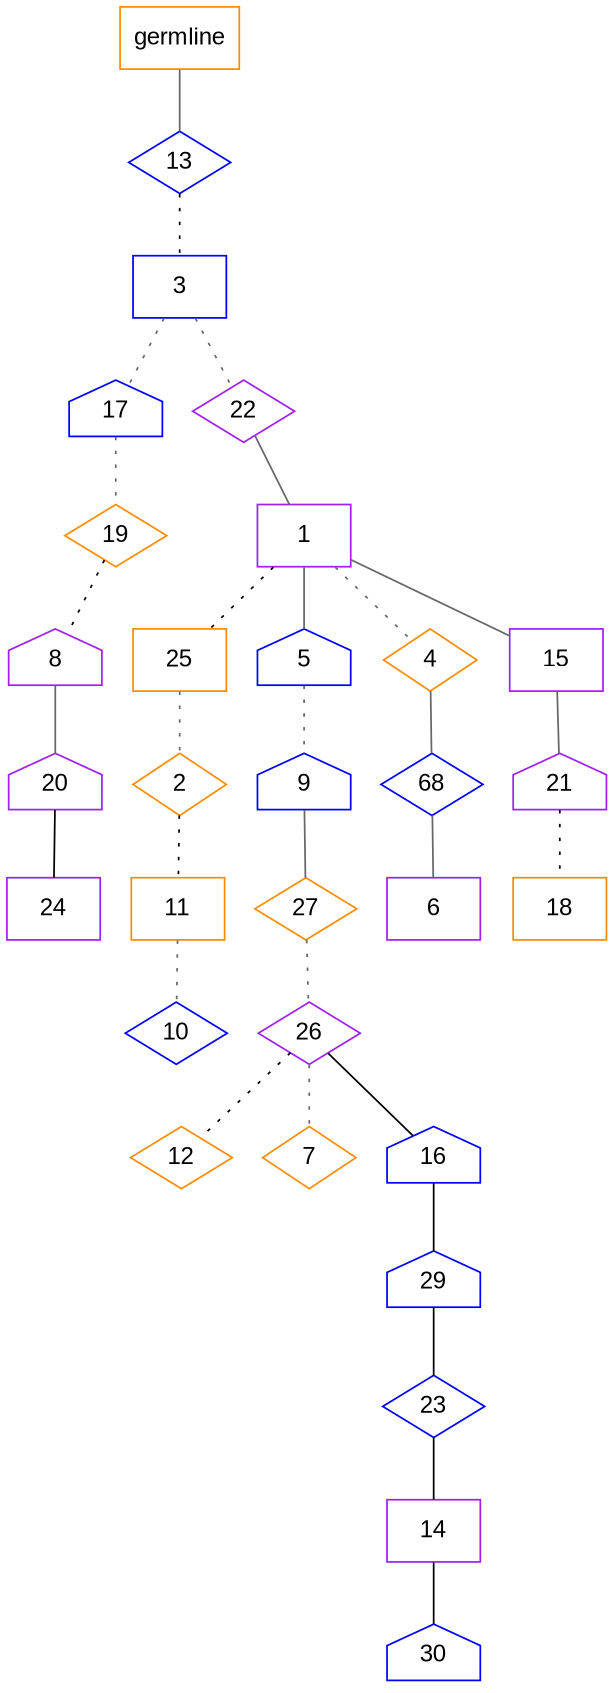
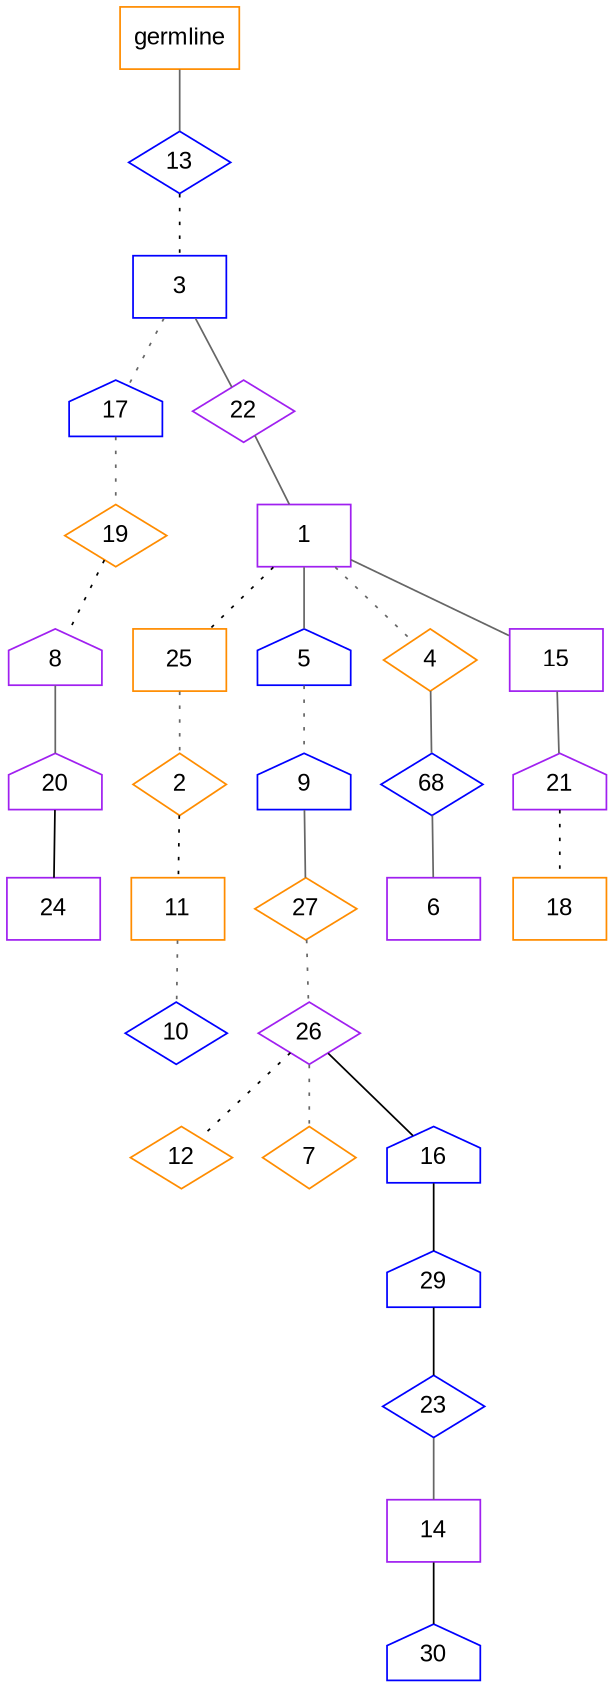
(214, 353) -> (214, 353)
(434, 1469) -> (434, 1469)
